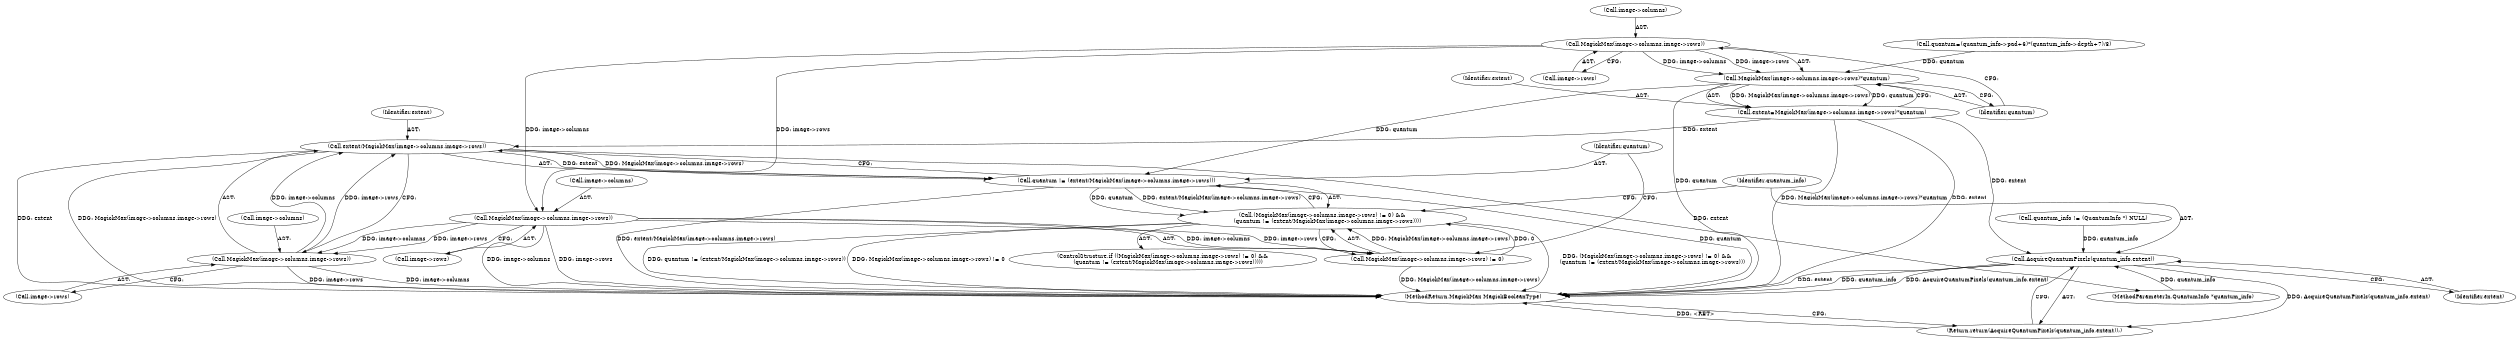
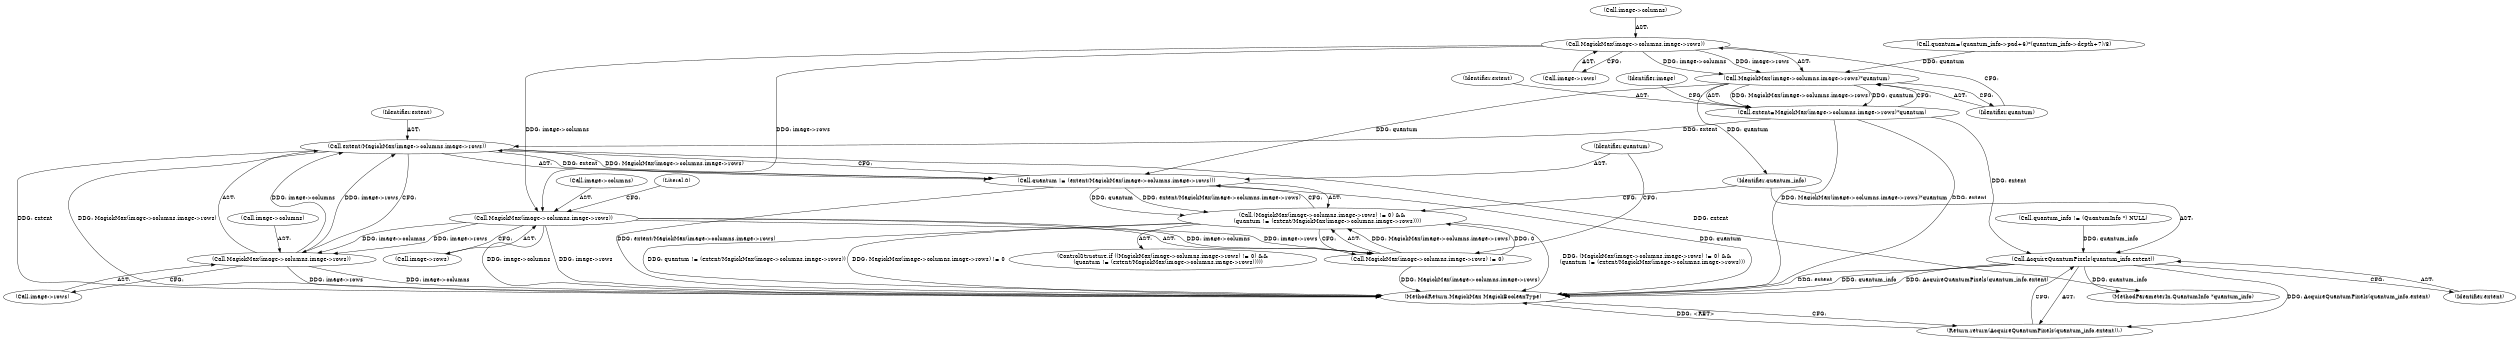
none -> (1652, 79)
none -> (677, 181)
(1749, 241) -> (1720, 127)
(2147, 276) -> (2090, 281)
